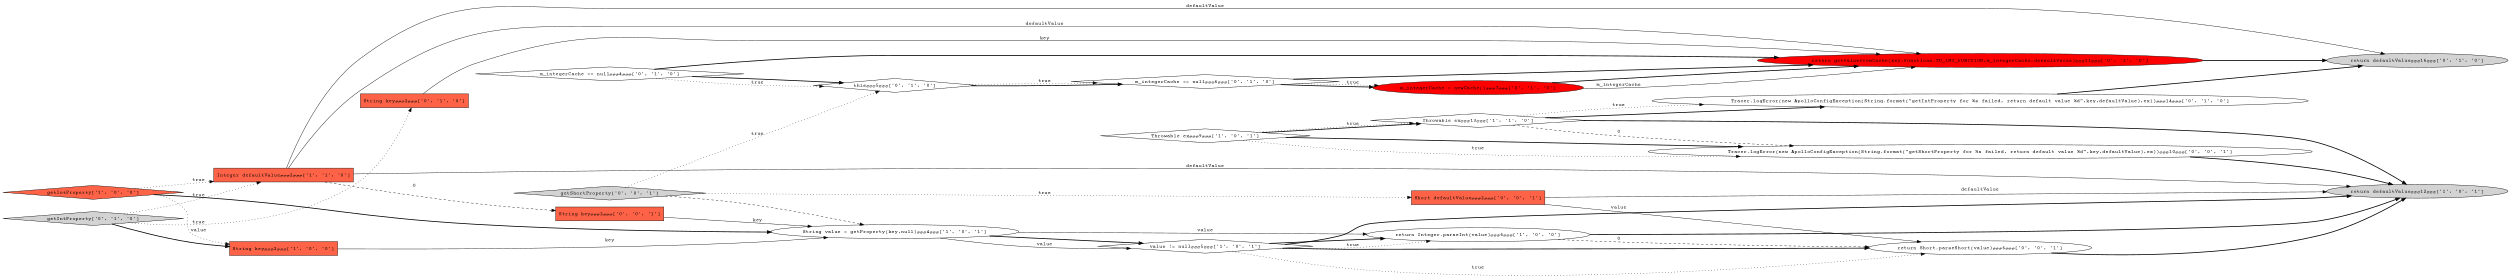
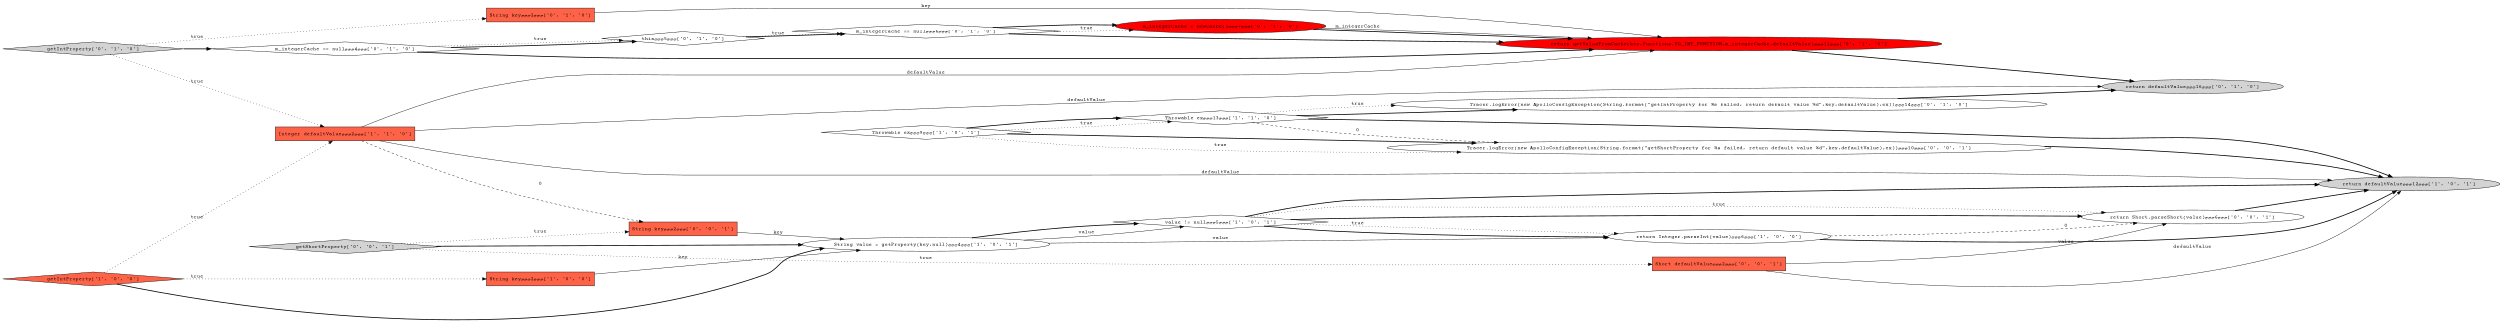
(751, 140) -> (513, 238)
(763, 206) -> (617, 246)
(199, 230) -> (197, 276)
(168, 238) -> (195, 49)
